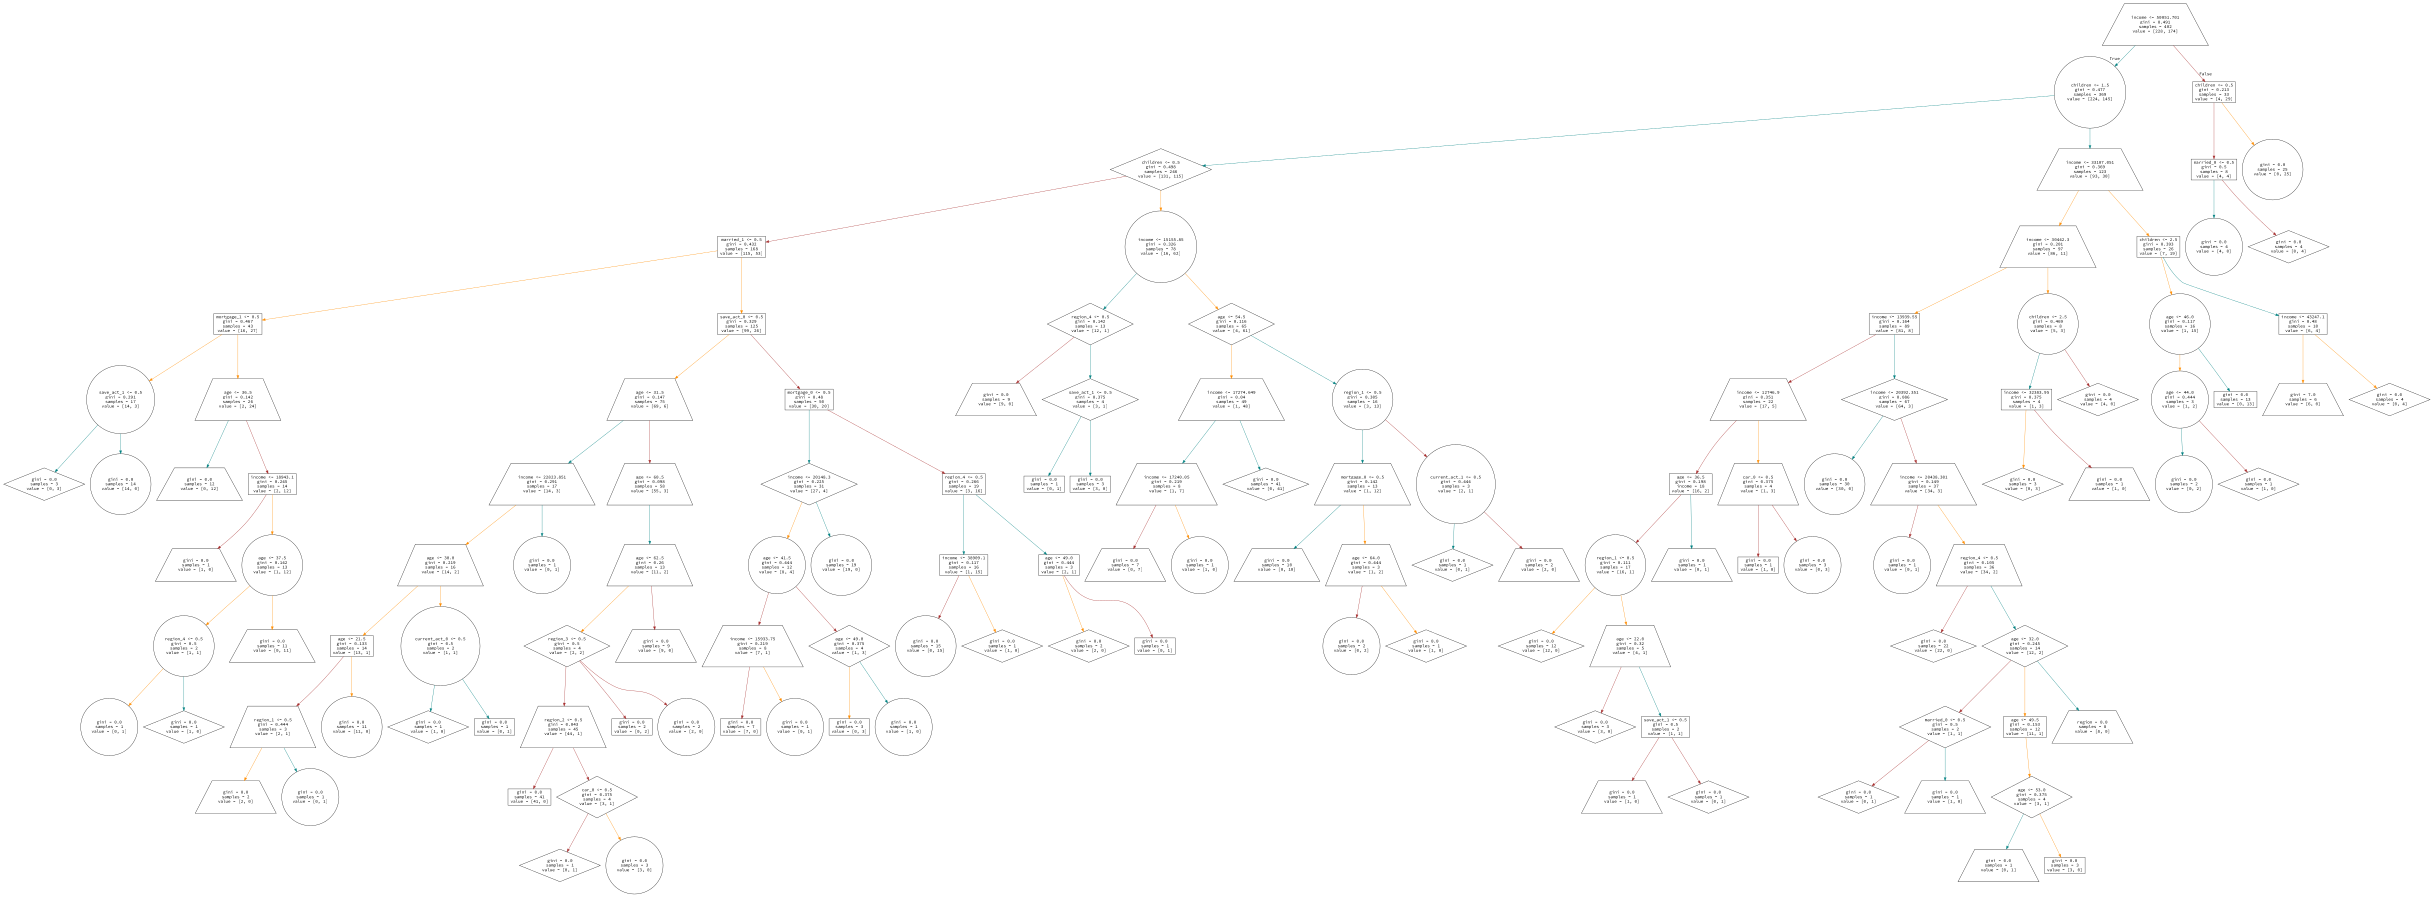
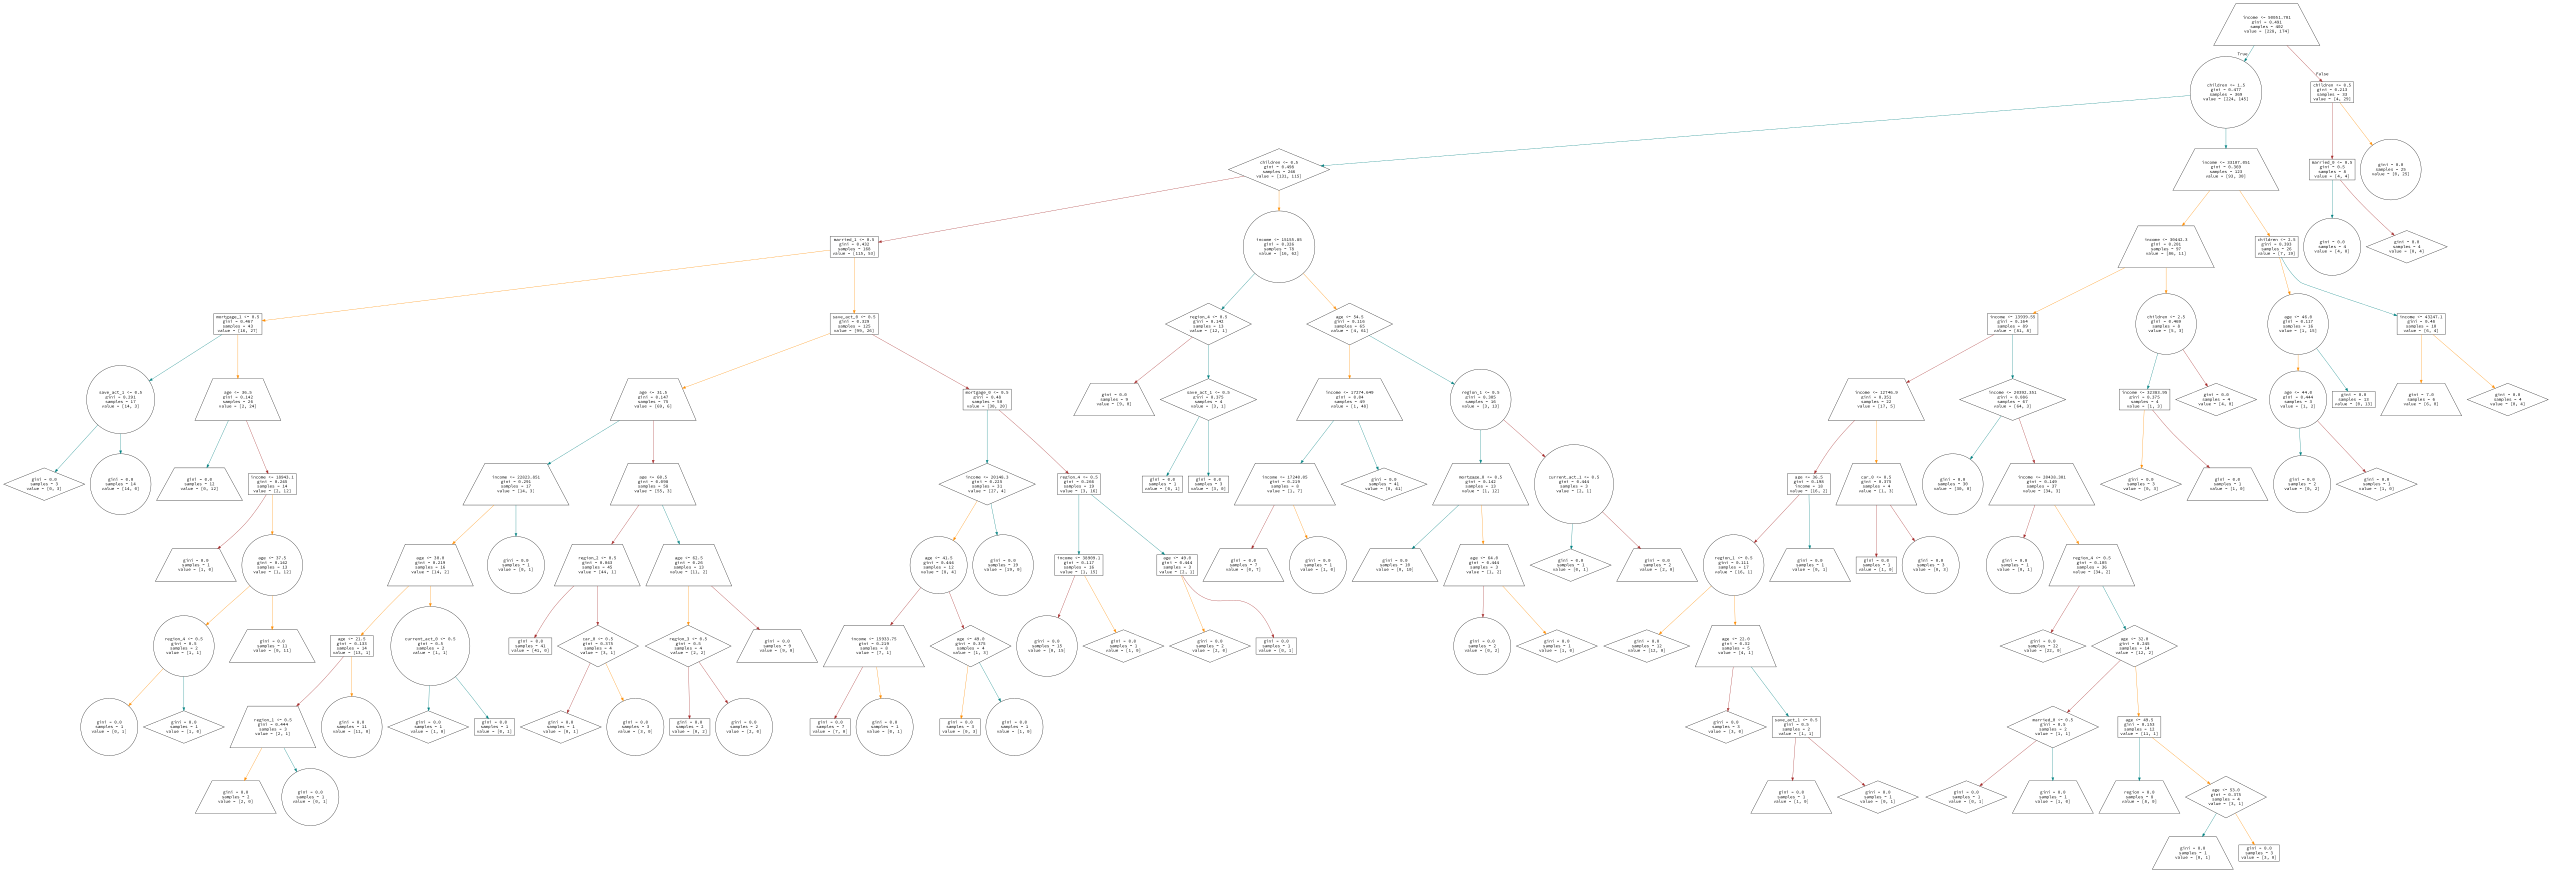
(187, 357) -> (187, 357)
(565, 685) -> (626, 523)
(2057, 685) -> (2139, 758)
